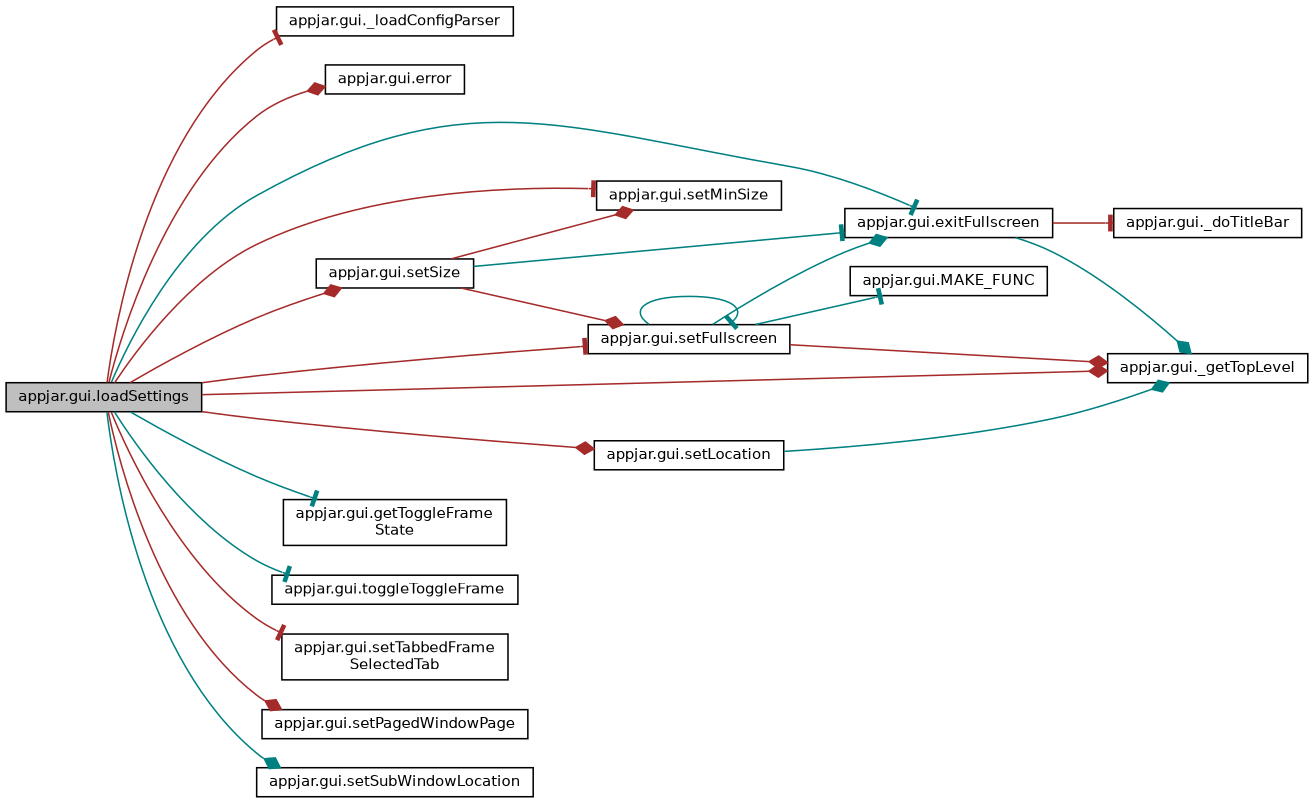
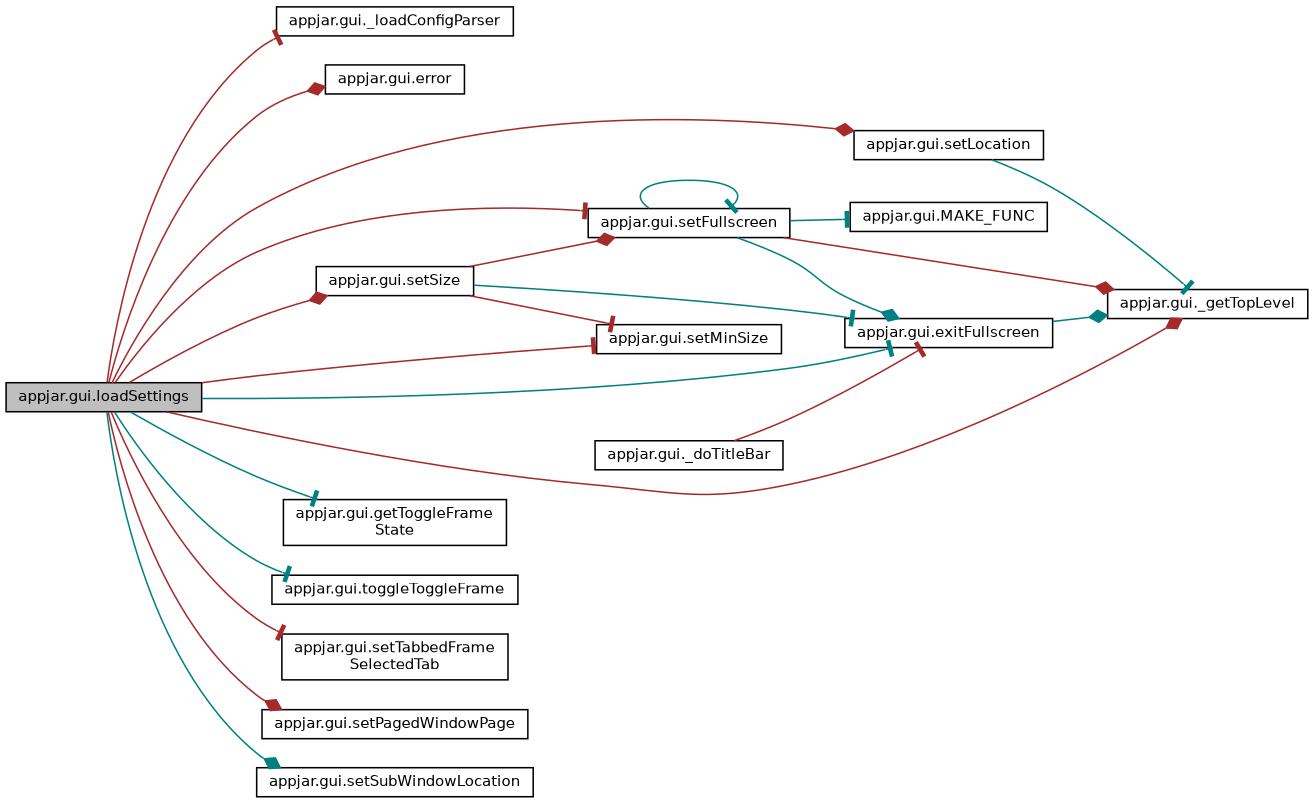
(1079, 223) -> (827, 401)
(533, 237) -> (538, 309)
(970, 433) -> (1093, 214)
